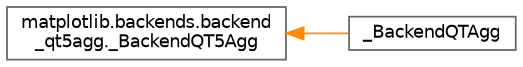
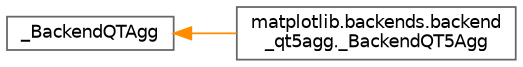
(326, 33) -> (214, 33)
